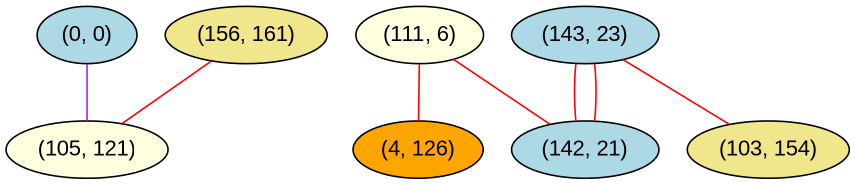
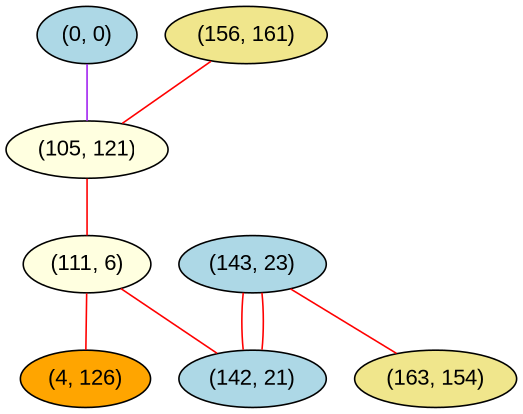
(768, 150) -> (436, 379)
none -> (87, 207)
